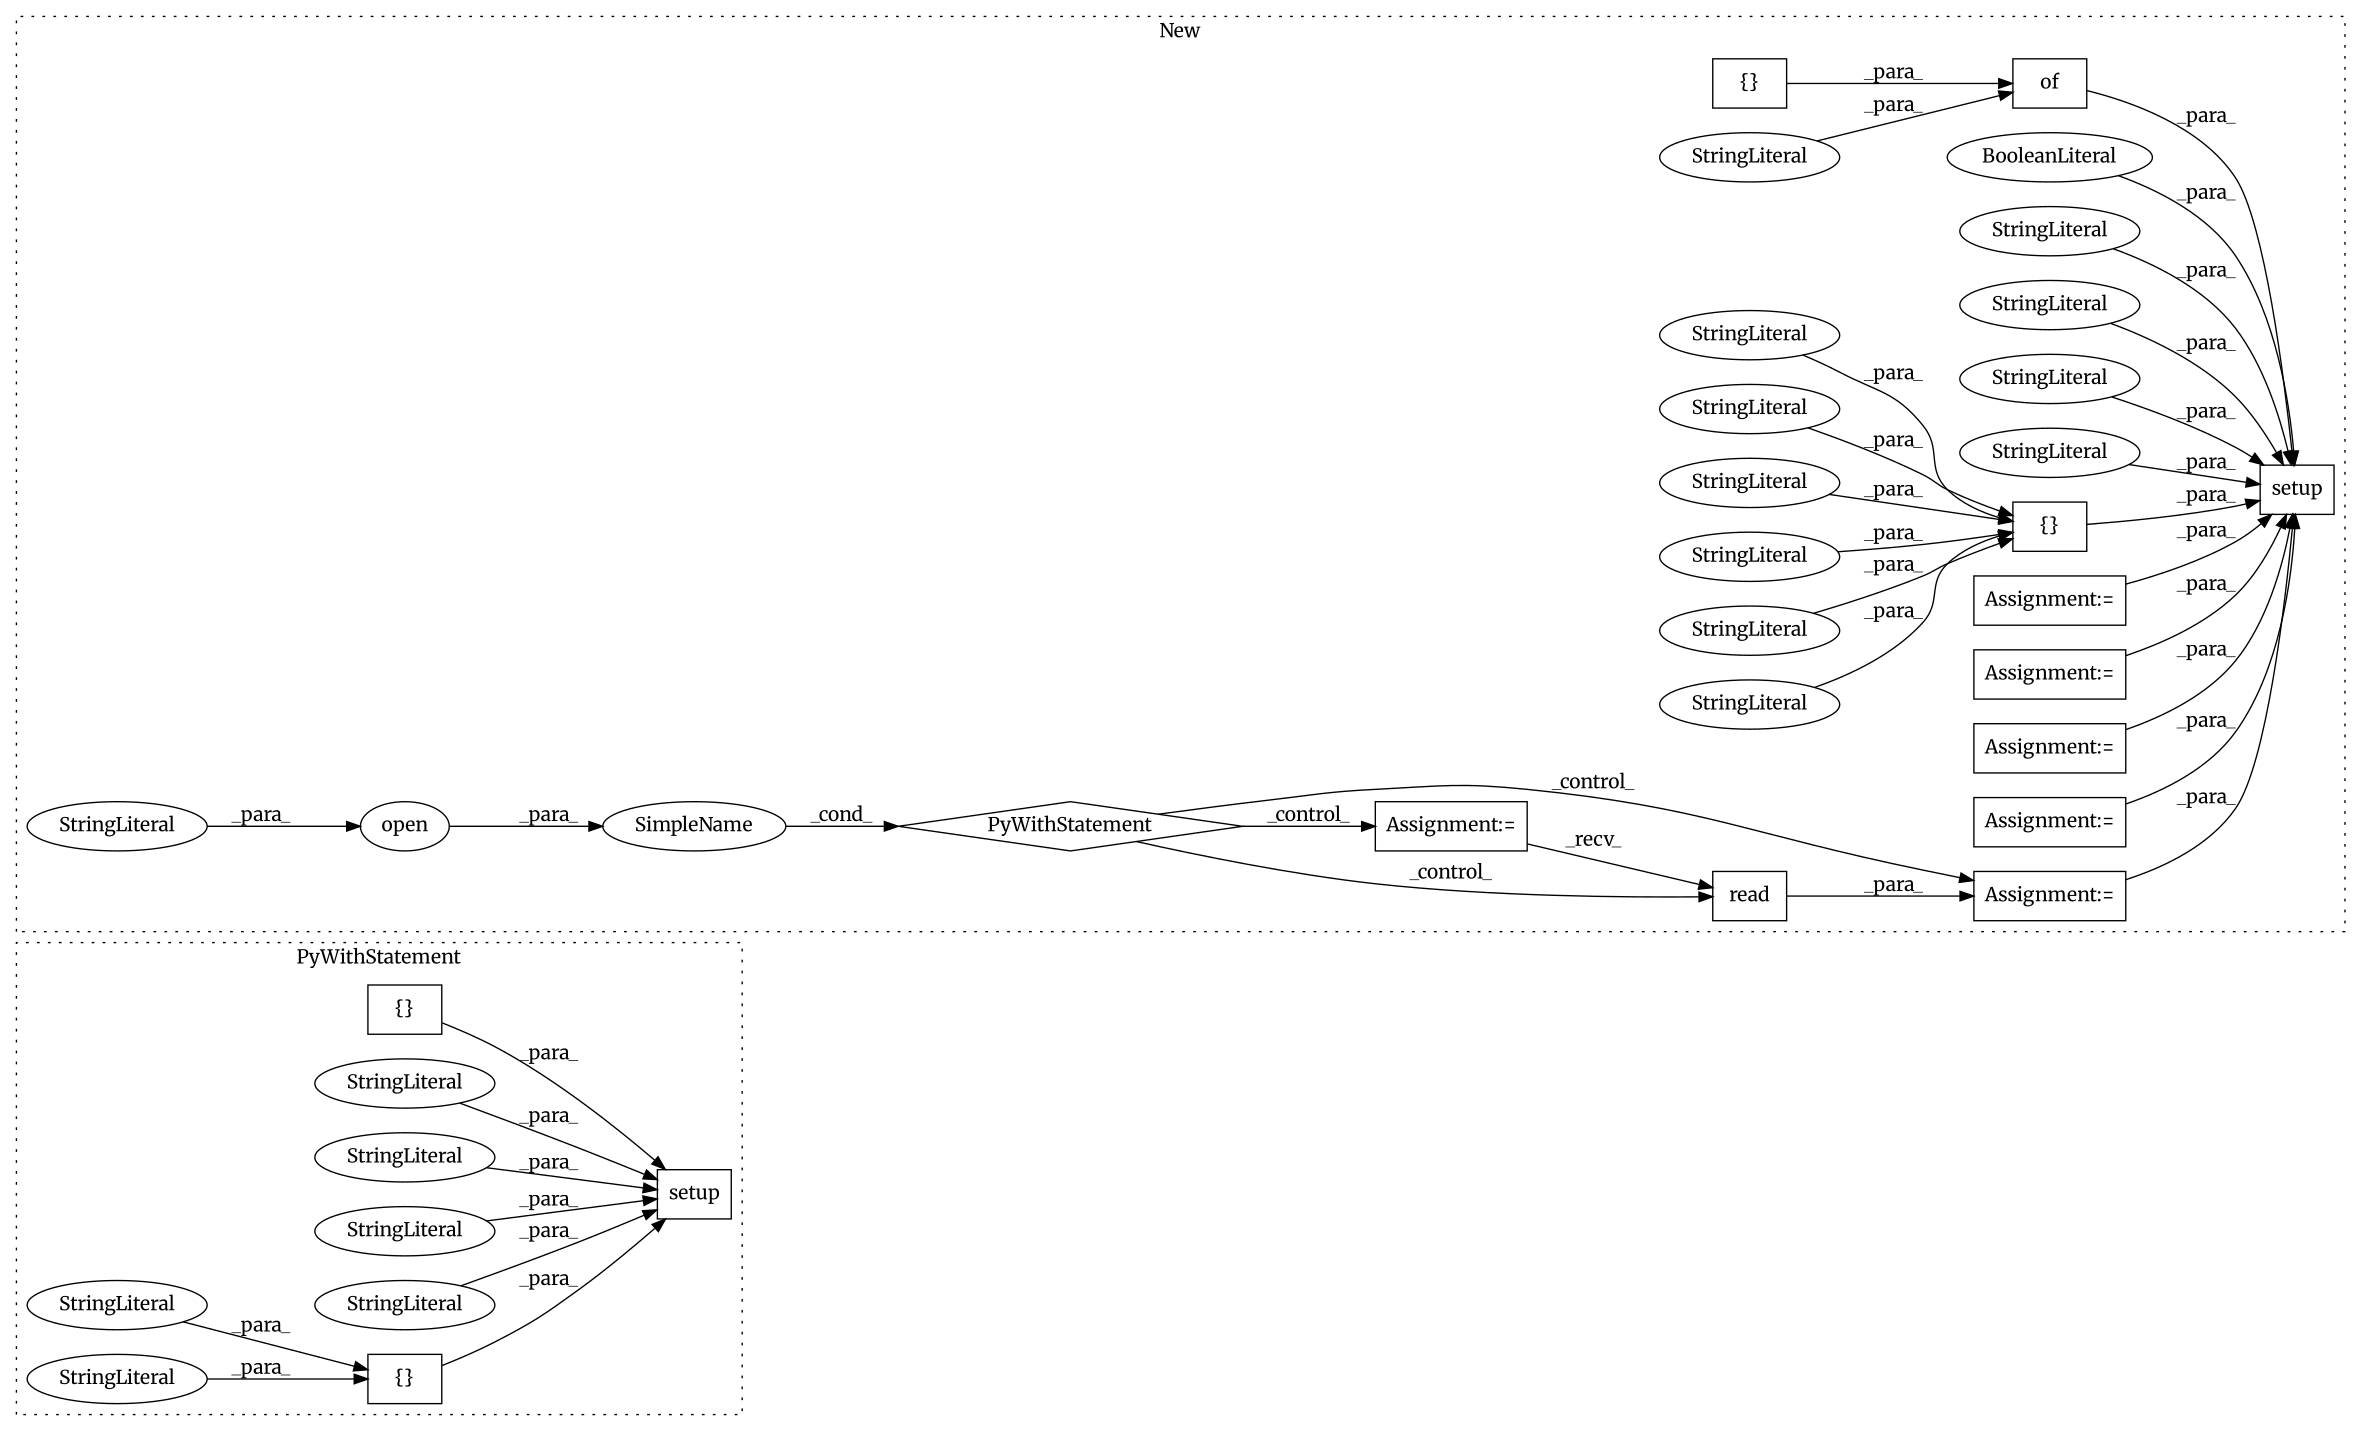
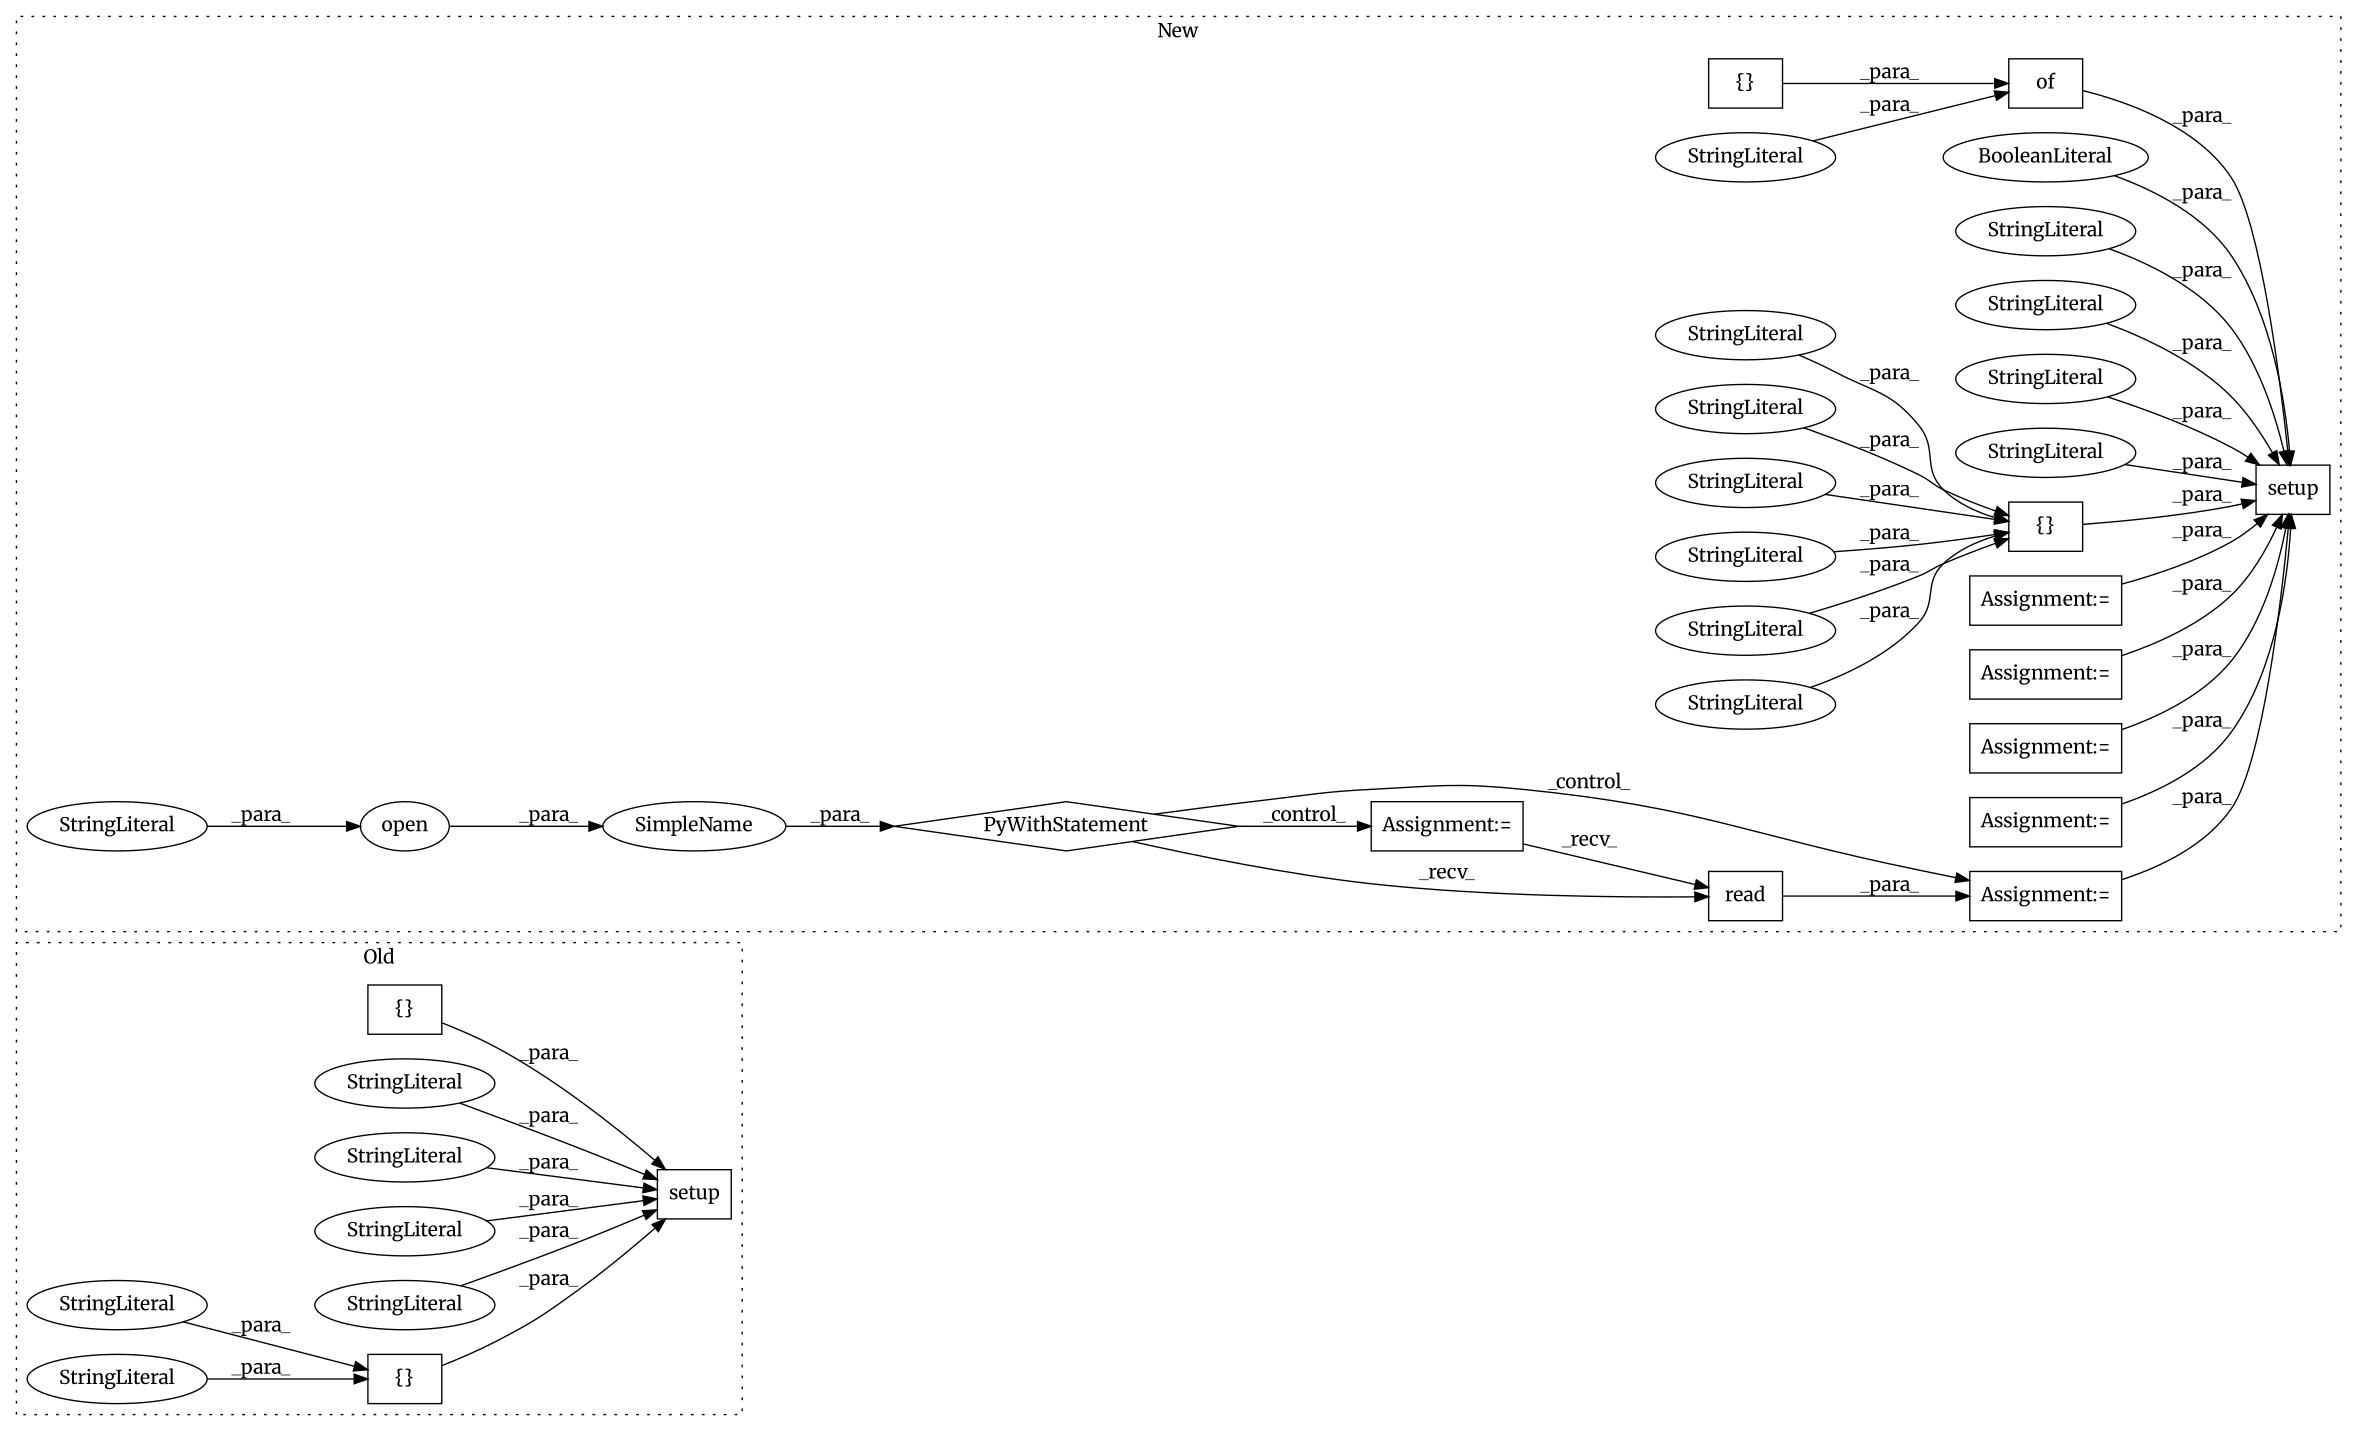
(842, 816) -> (840, 816)
(1451, 874) -> (1447, 874)
(379, 958) -> (379, 958)
